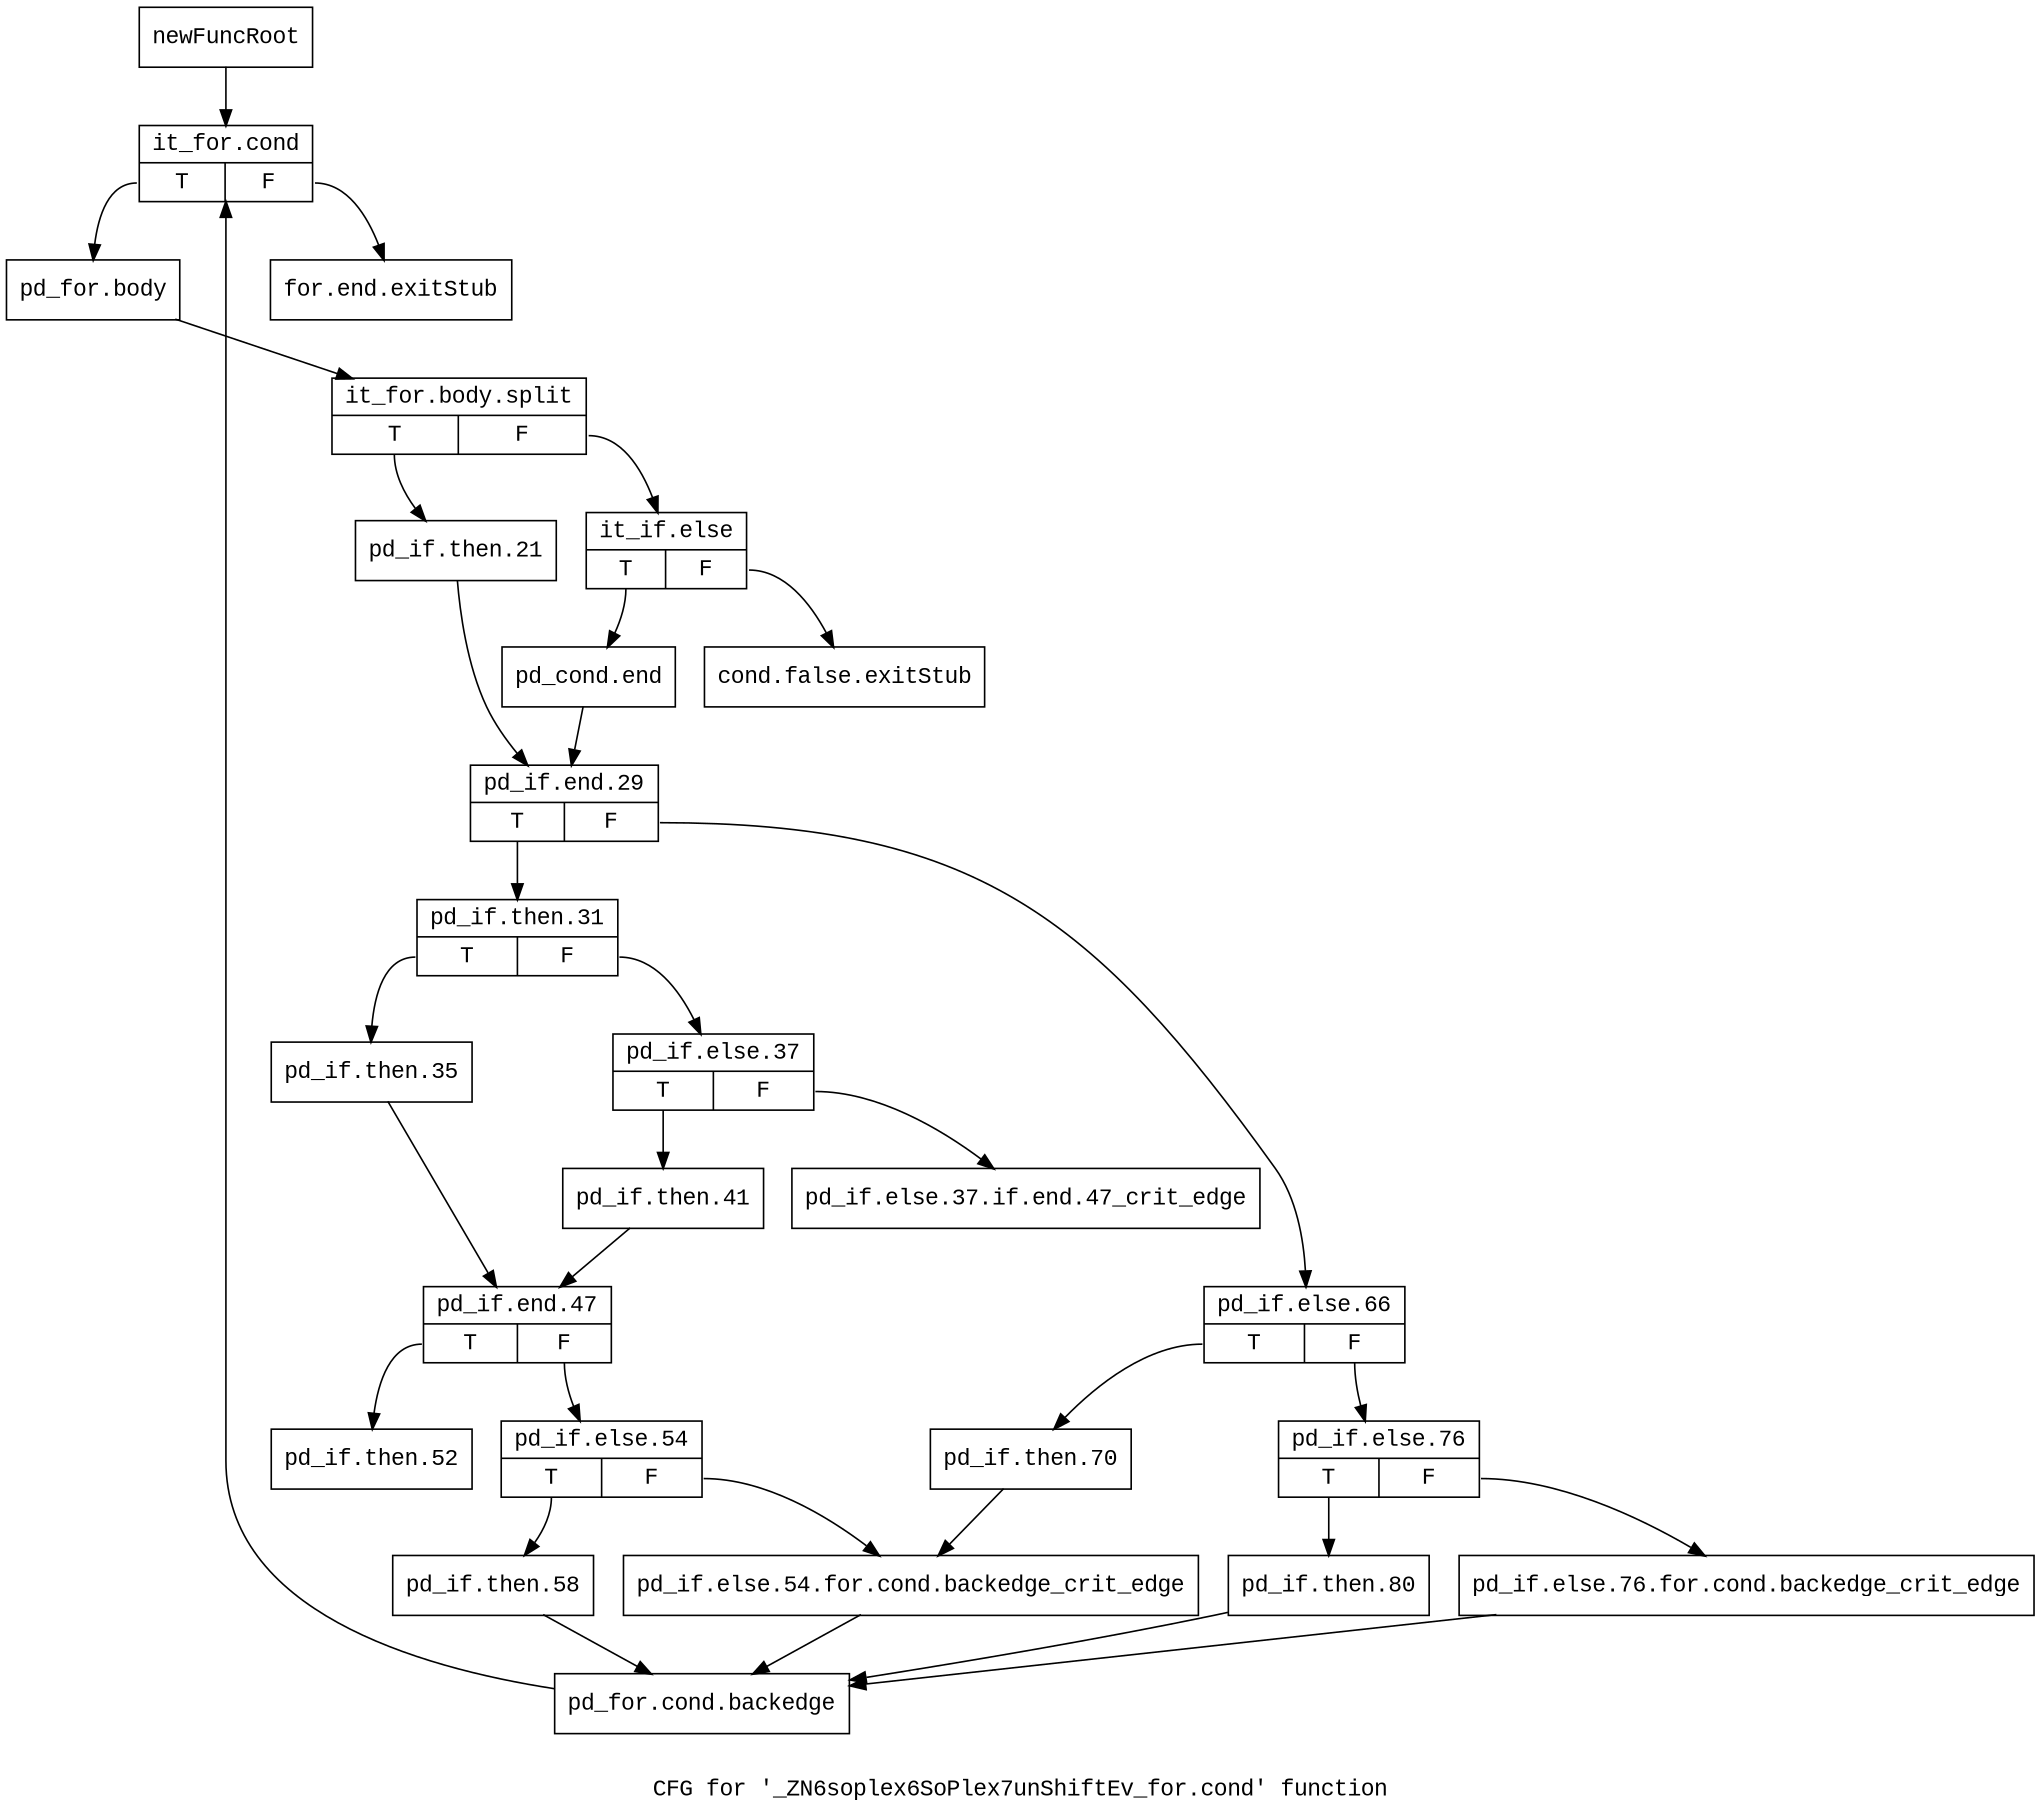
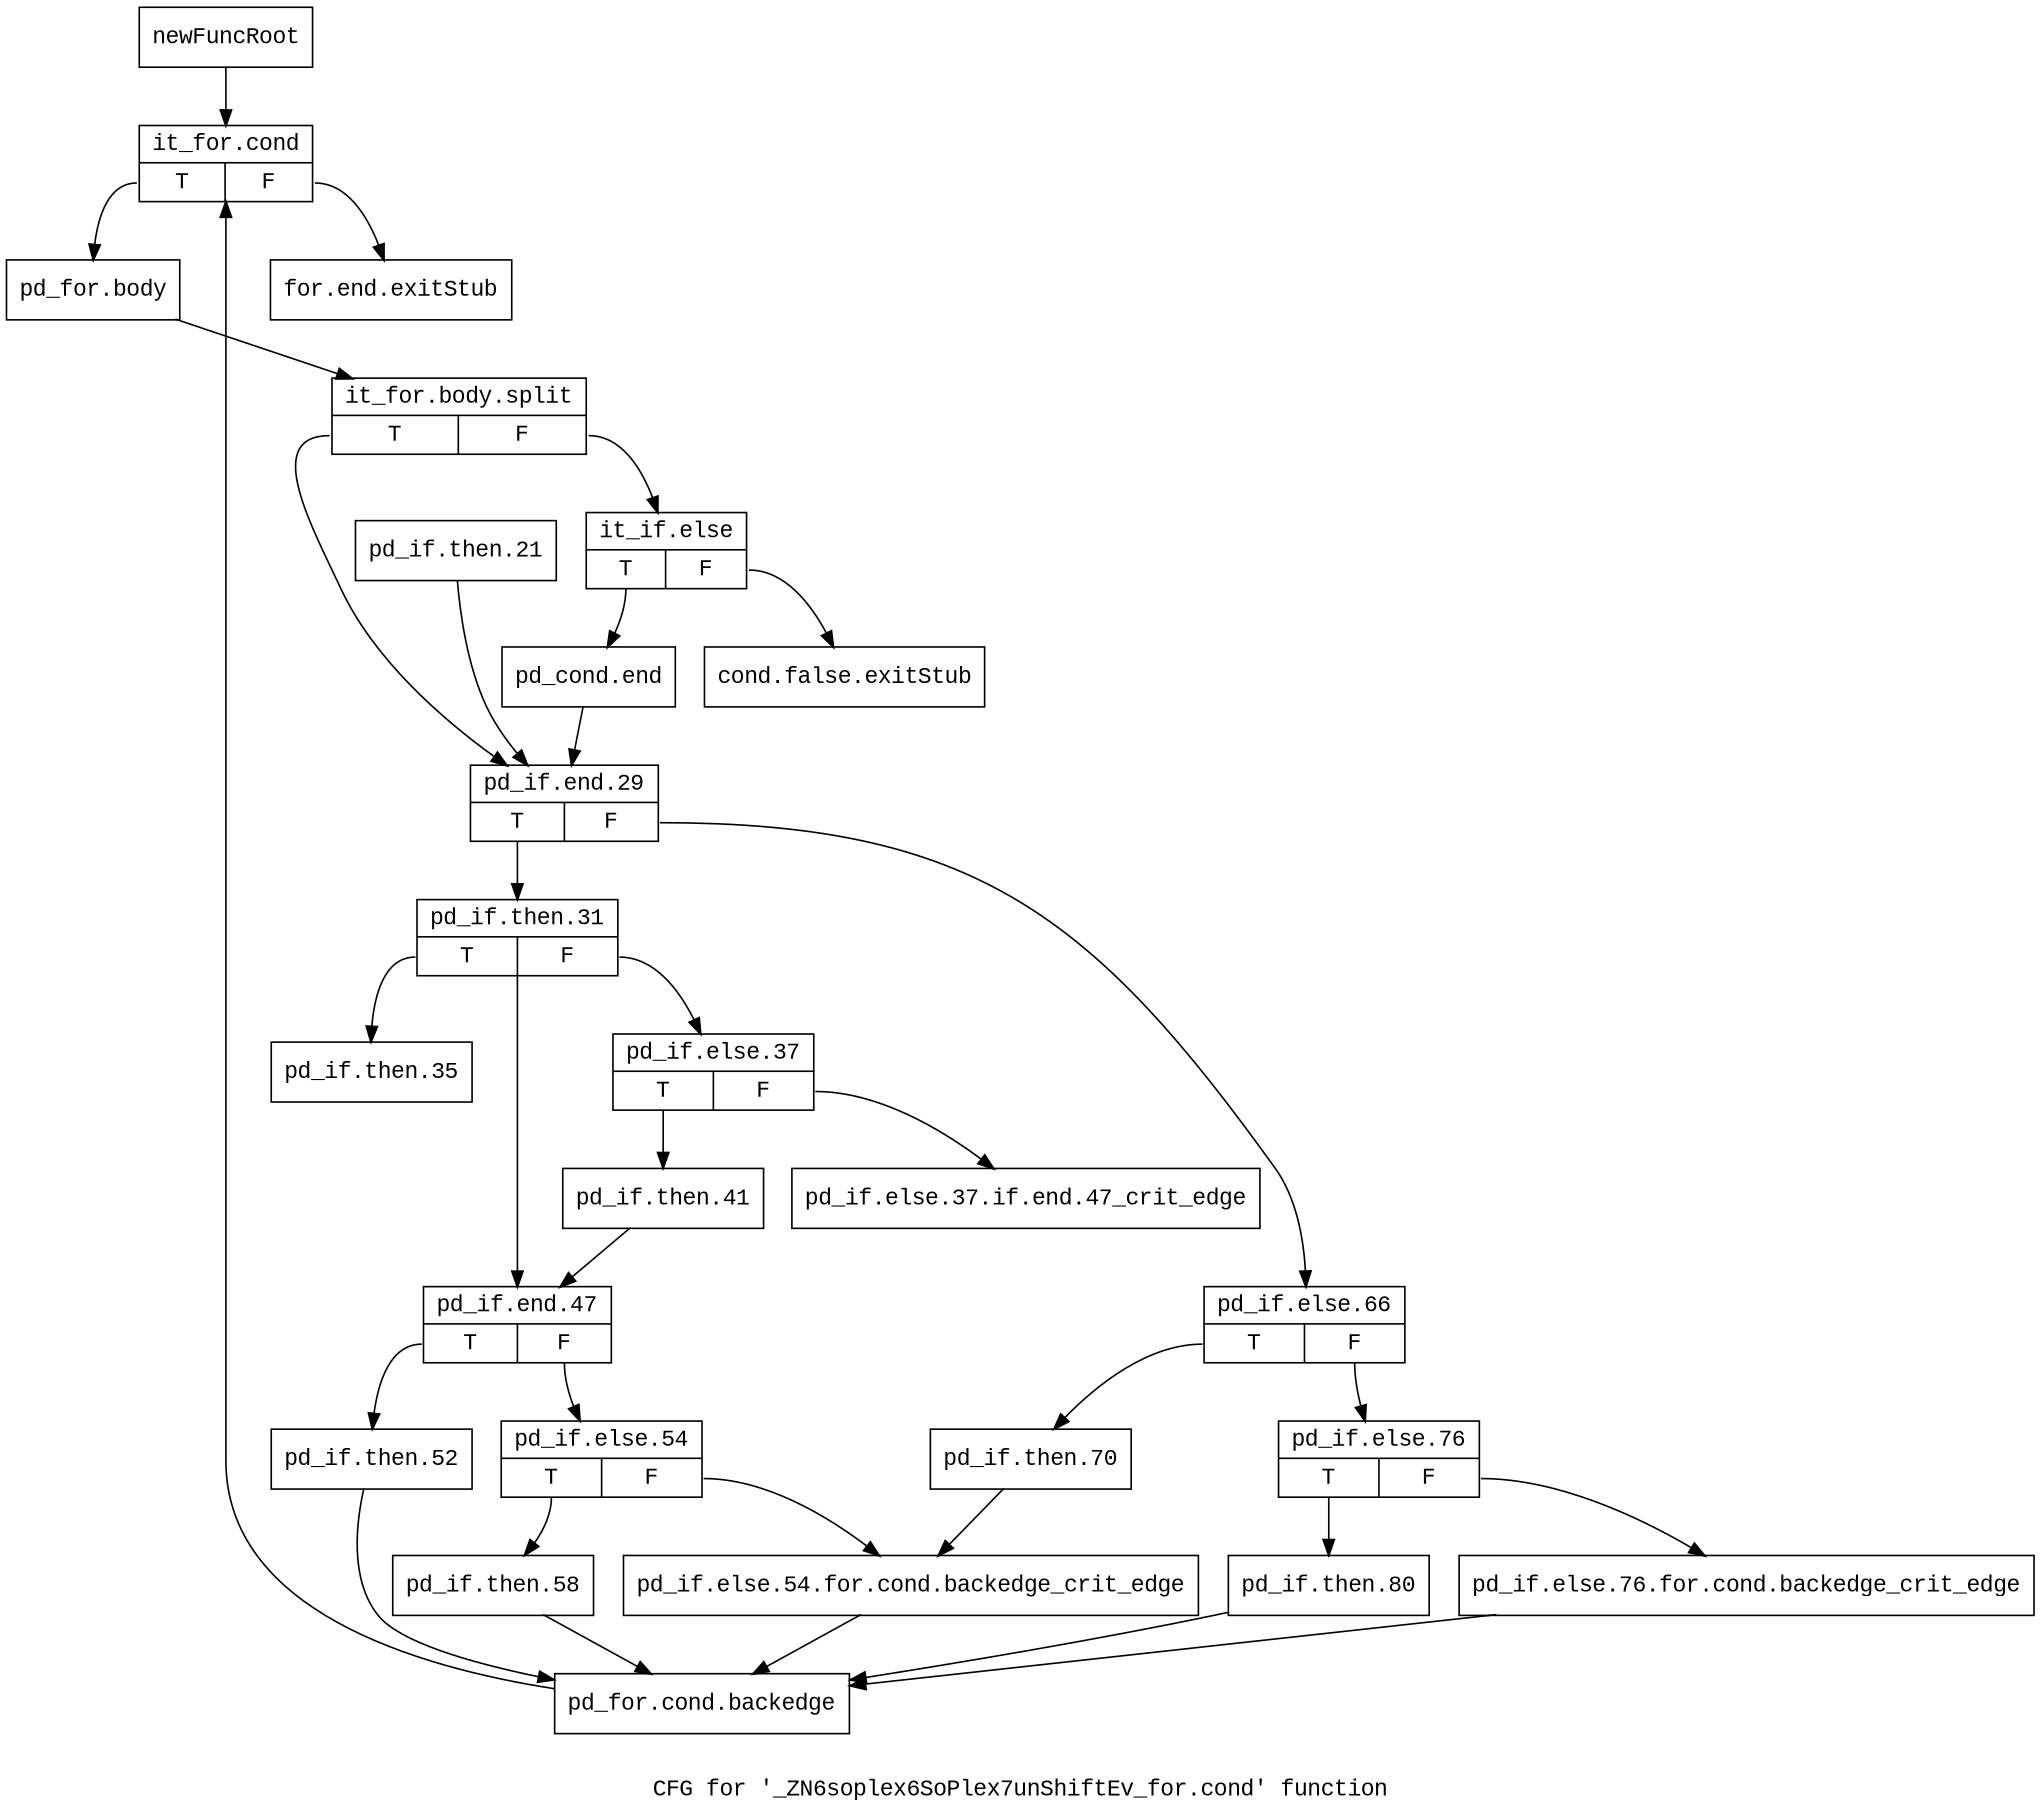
(401, 483) -> (352, 609)
(438, 1187) -> (517, 1123)
none -> (394, 1629)
